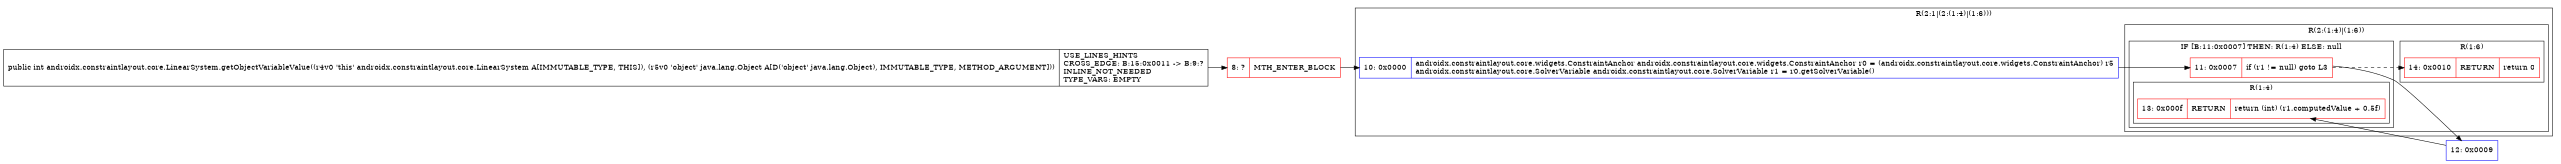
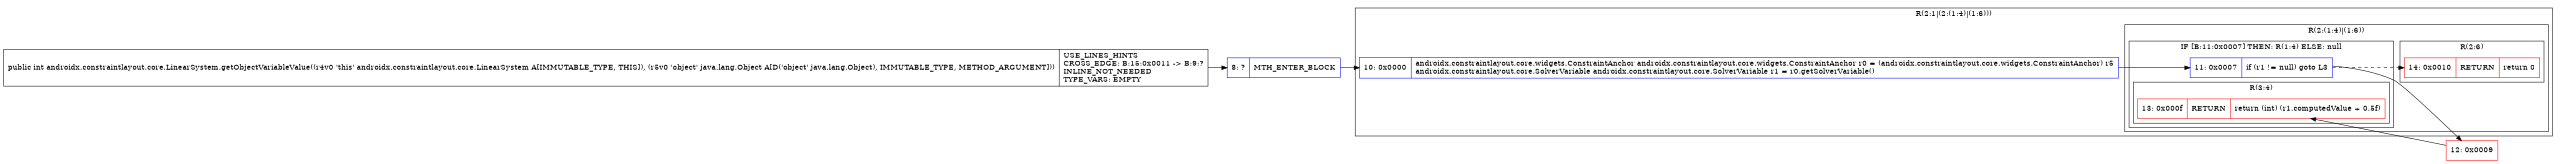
(2472, 47) -> (2472, 47)
(1284, 68) -> (1284, 68)
(2261, 68) -> (2261, 68)
(2261, 88) -> (2261, 88)
(2472, 150) -> (2472, 150)
